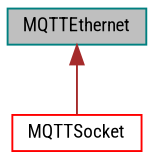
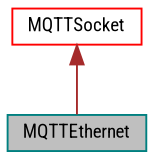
(77, 90) -> (77, 90)
